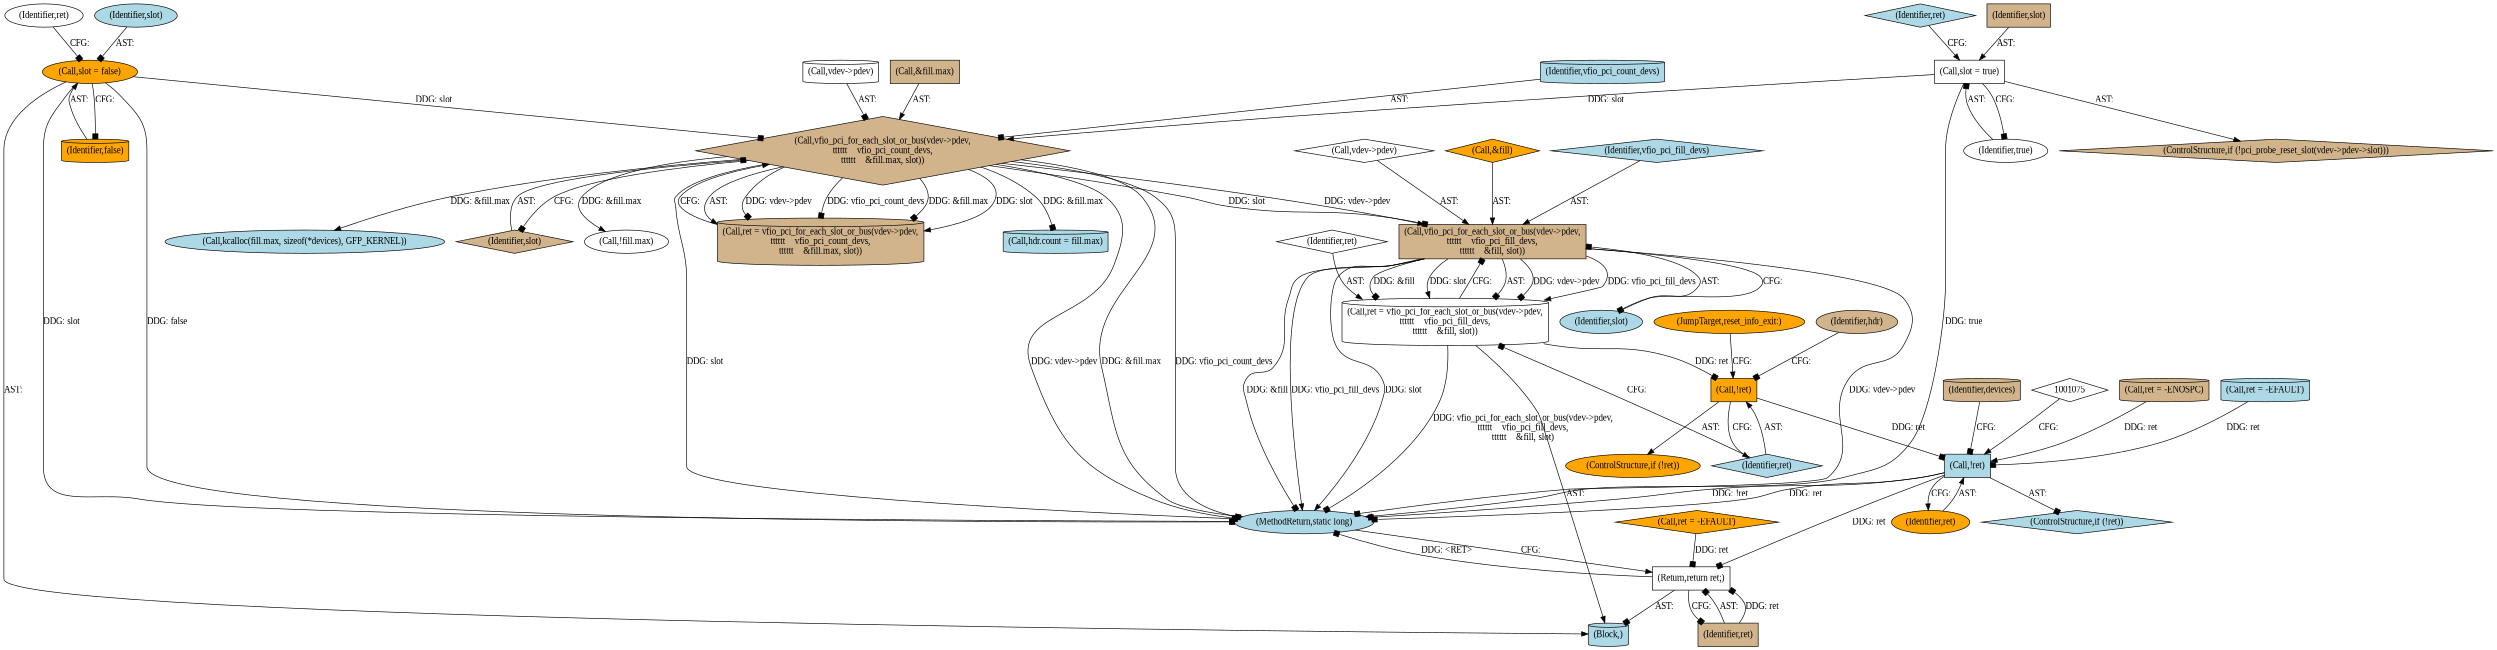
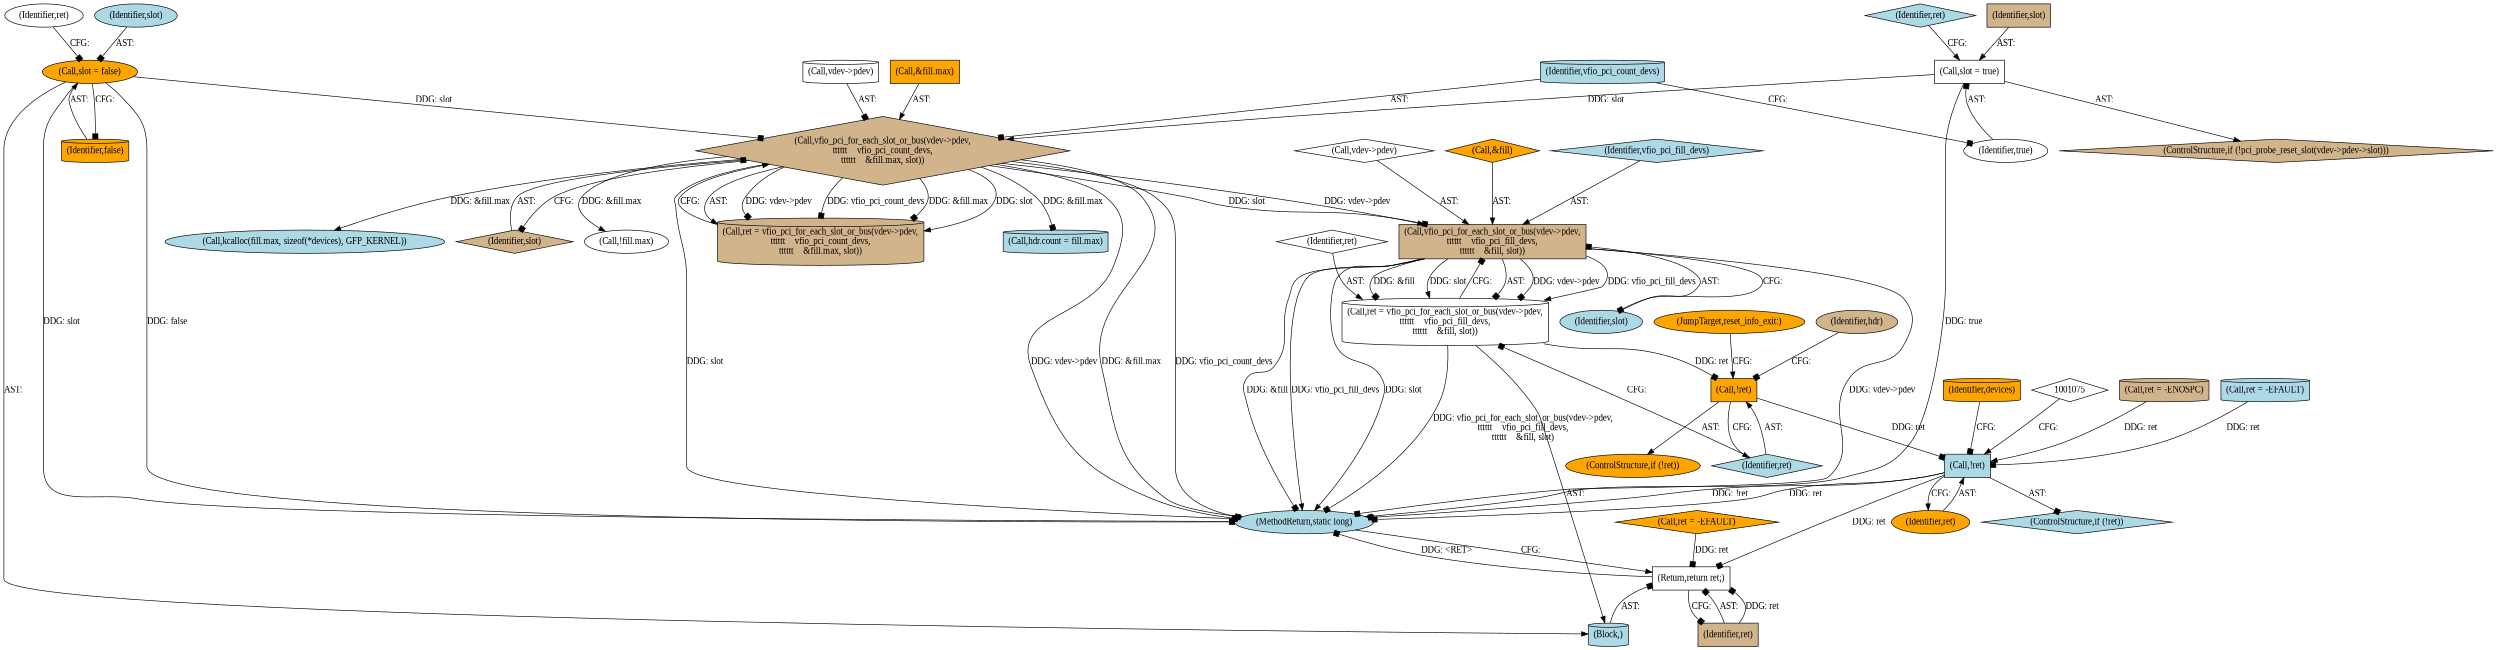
(925, 72) -> (925, 72)
(1997, 106) -> (1811, 113)
(1982, 390) -> (1982, 390)
(1652, 605) -> (1623, 600)
